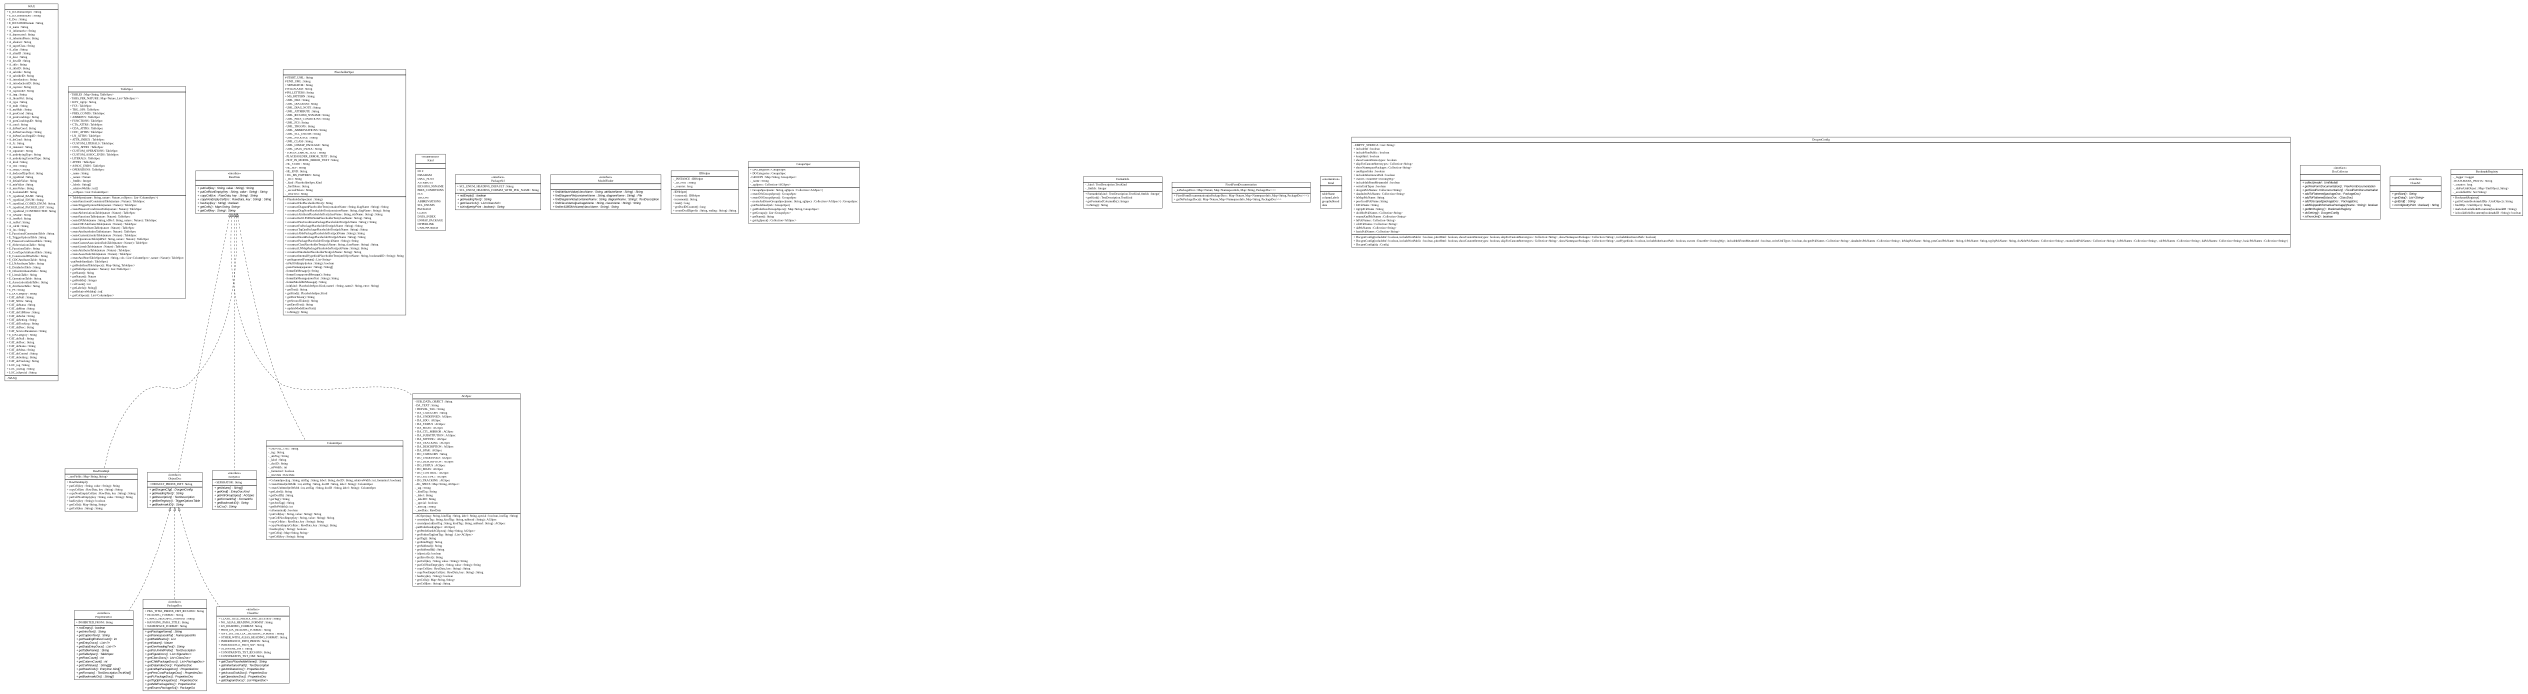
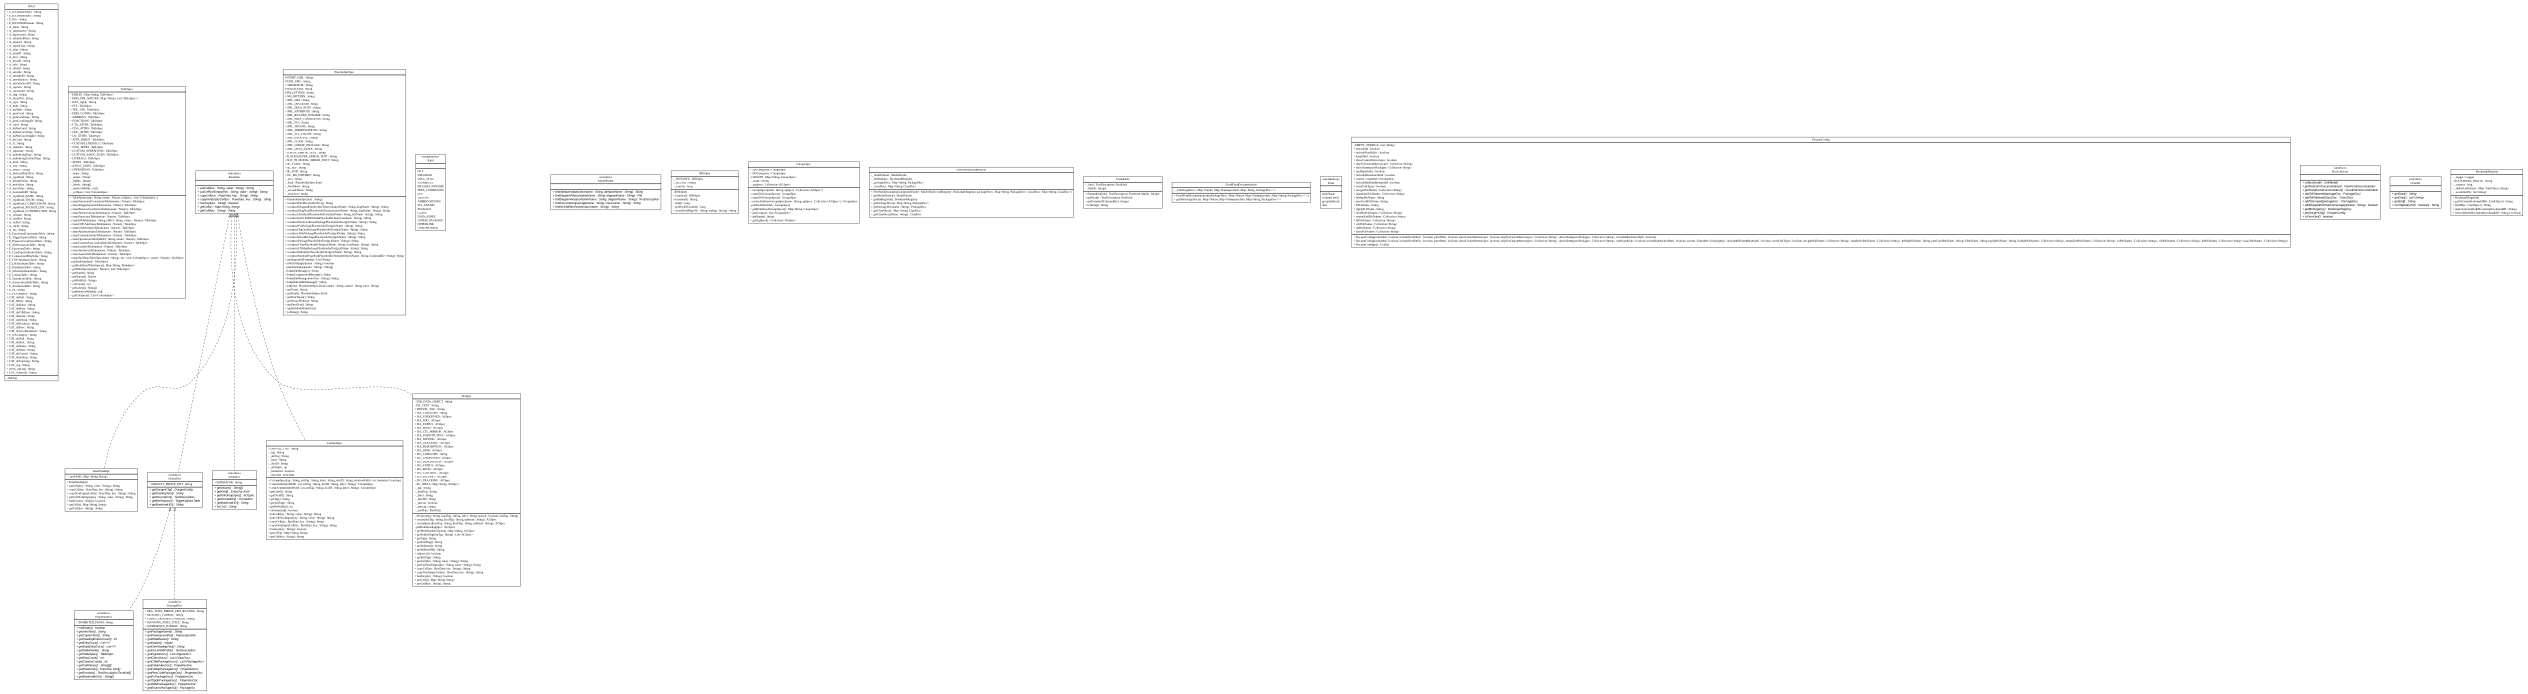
(498, 192) -> none
none -> (971, 192)
(2321, 213) -> (2324, 213)
(21, 369) -> (21, 369)
(429, 557) -> (428, 557)
(160, 639) -> (162, 639)
(253, 645) -> none
